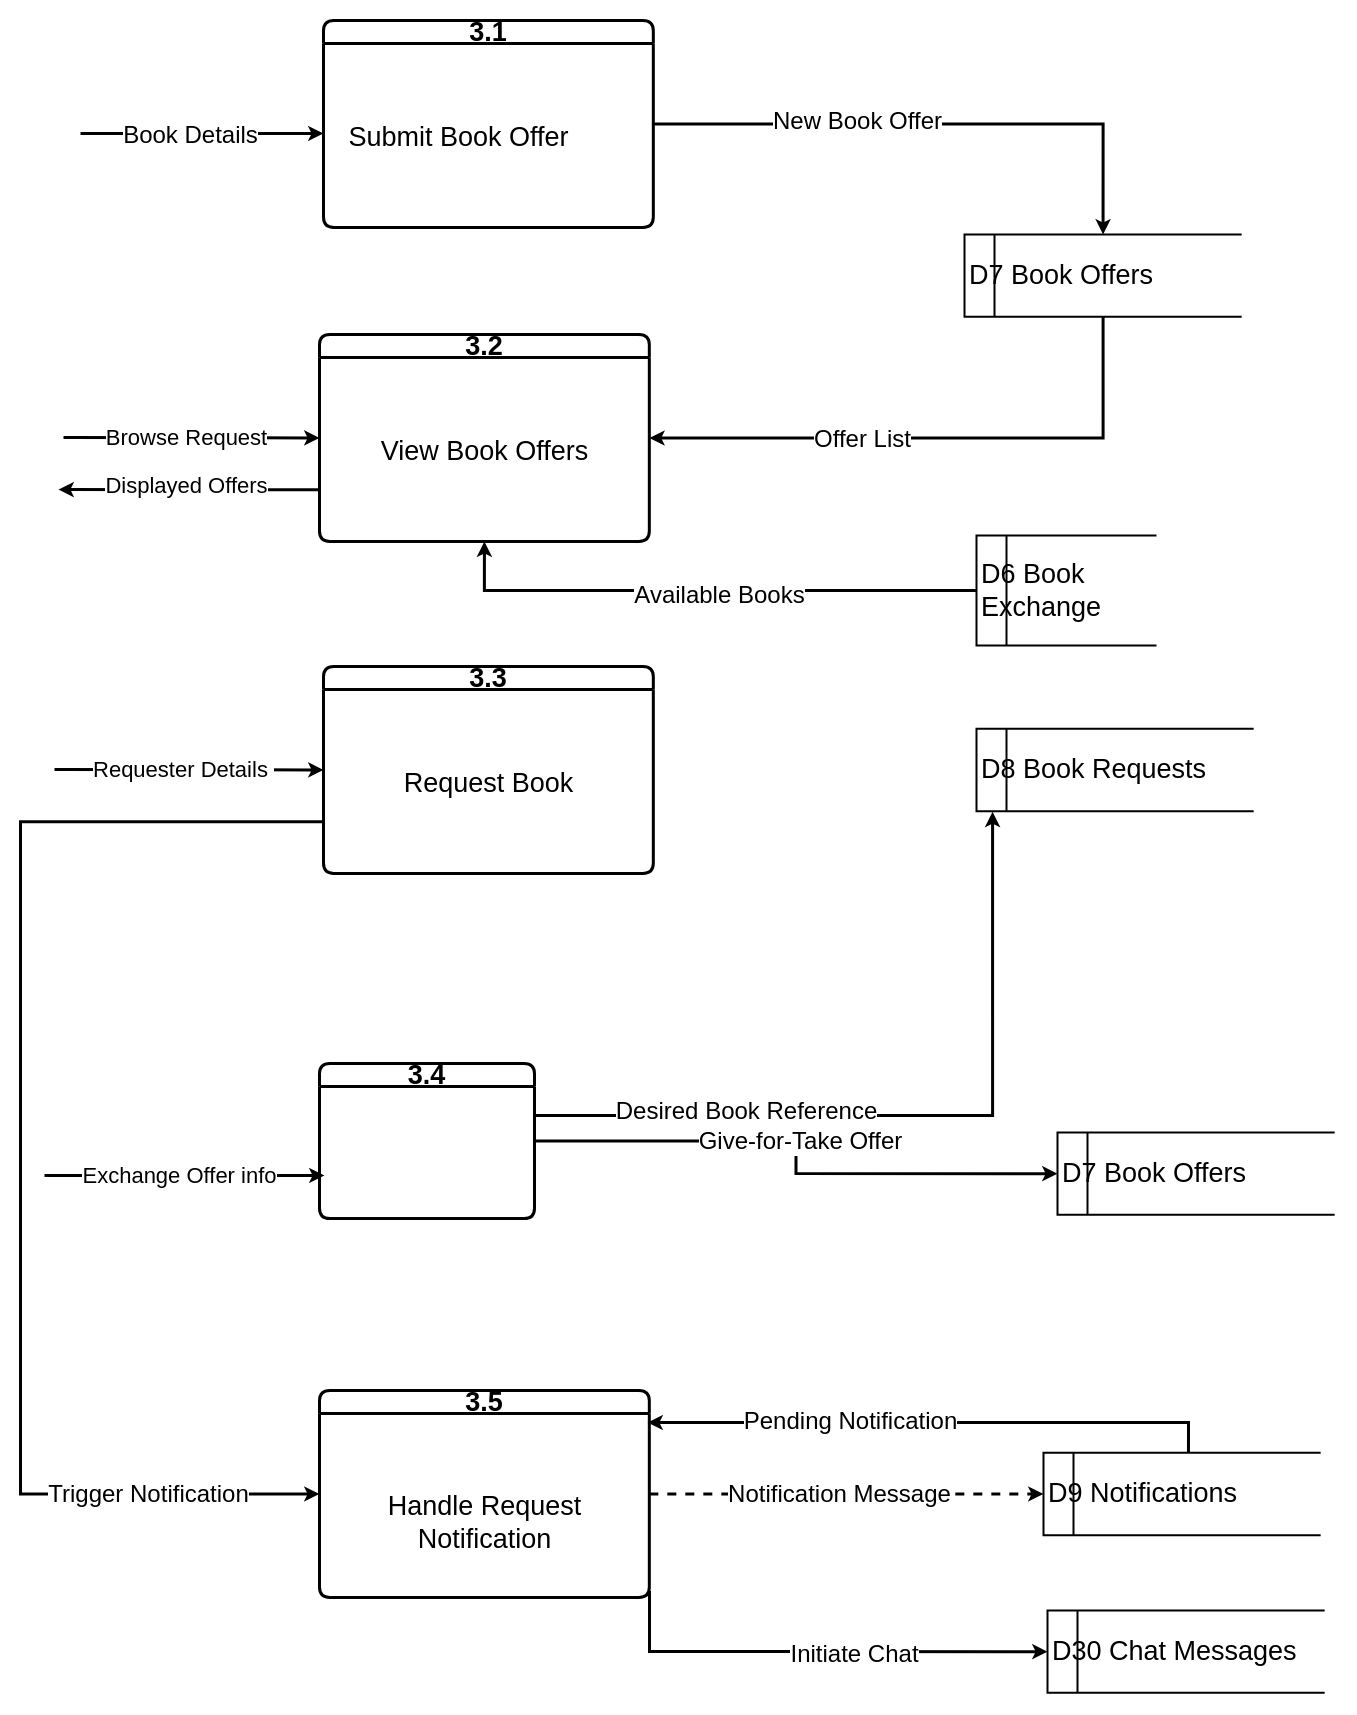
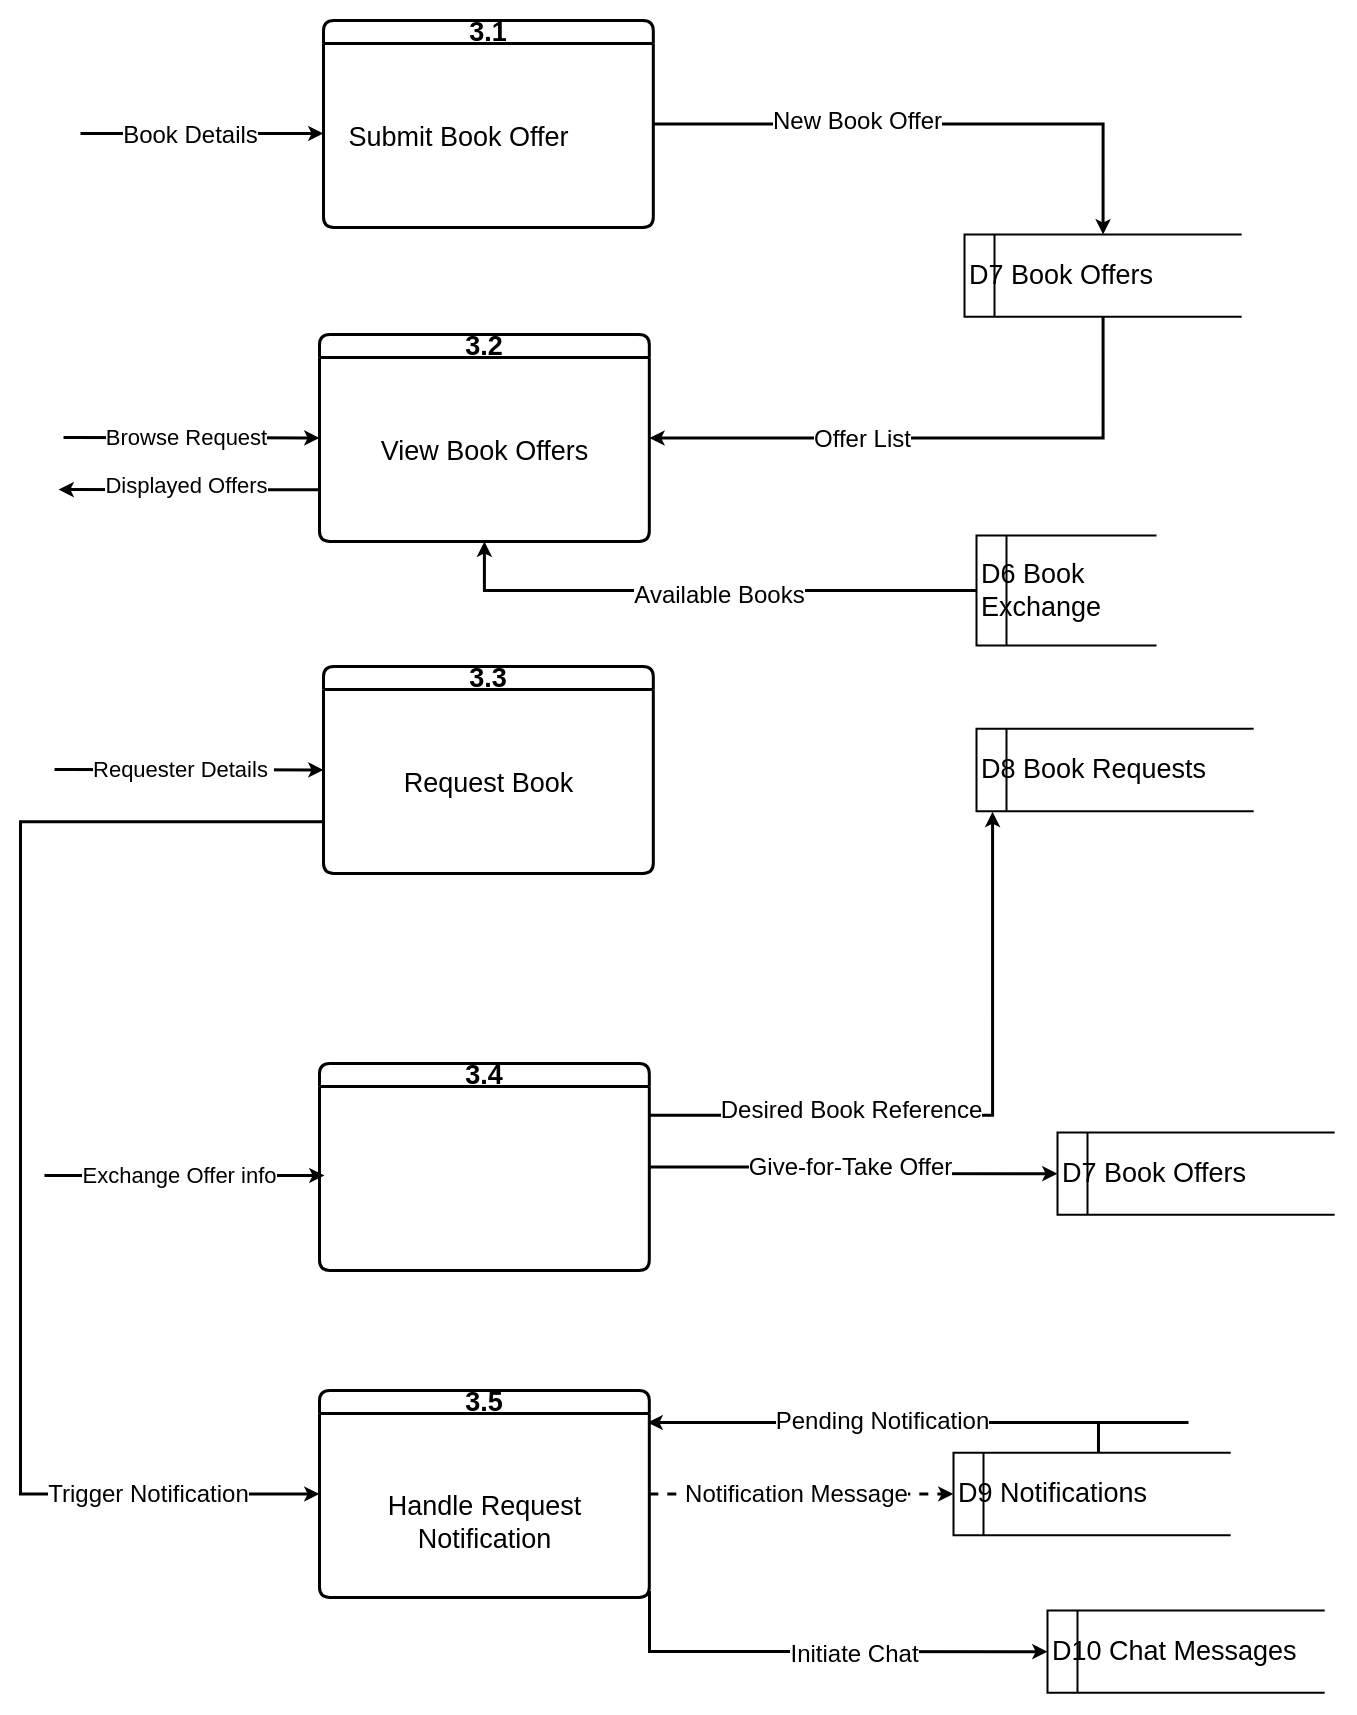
(427, 1141) -> (484, 1167)
(1182, 1494) -> (1092, 1494)
(1174, 1652) -> (1174, 1652)
